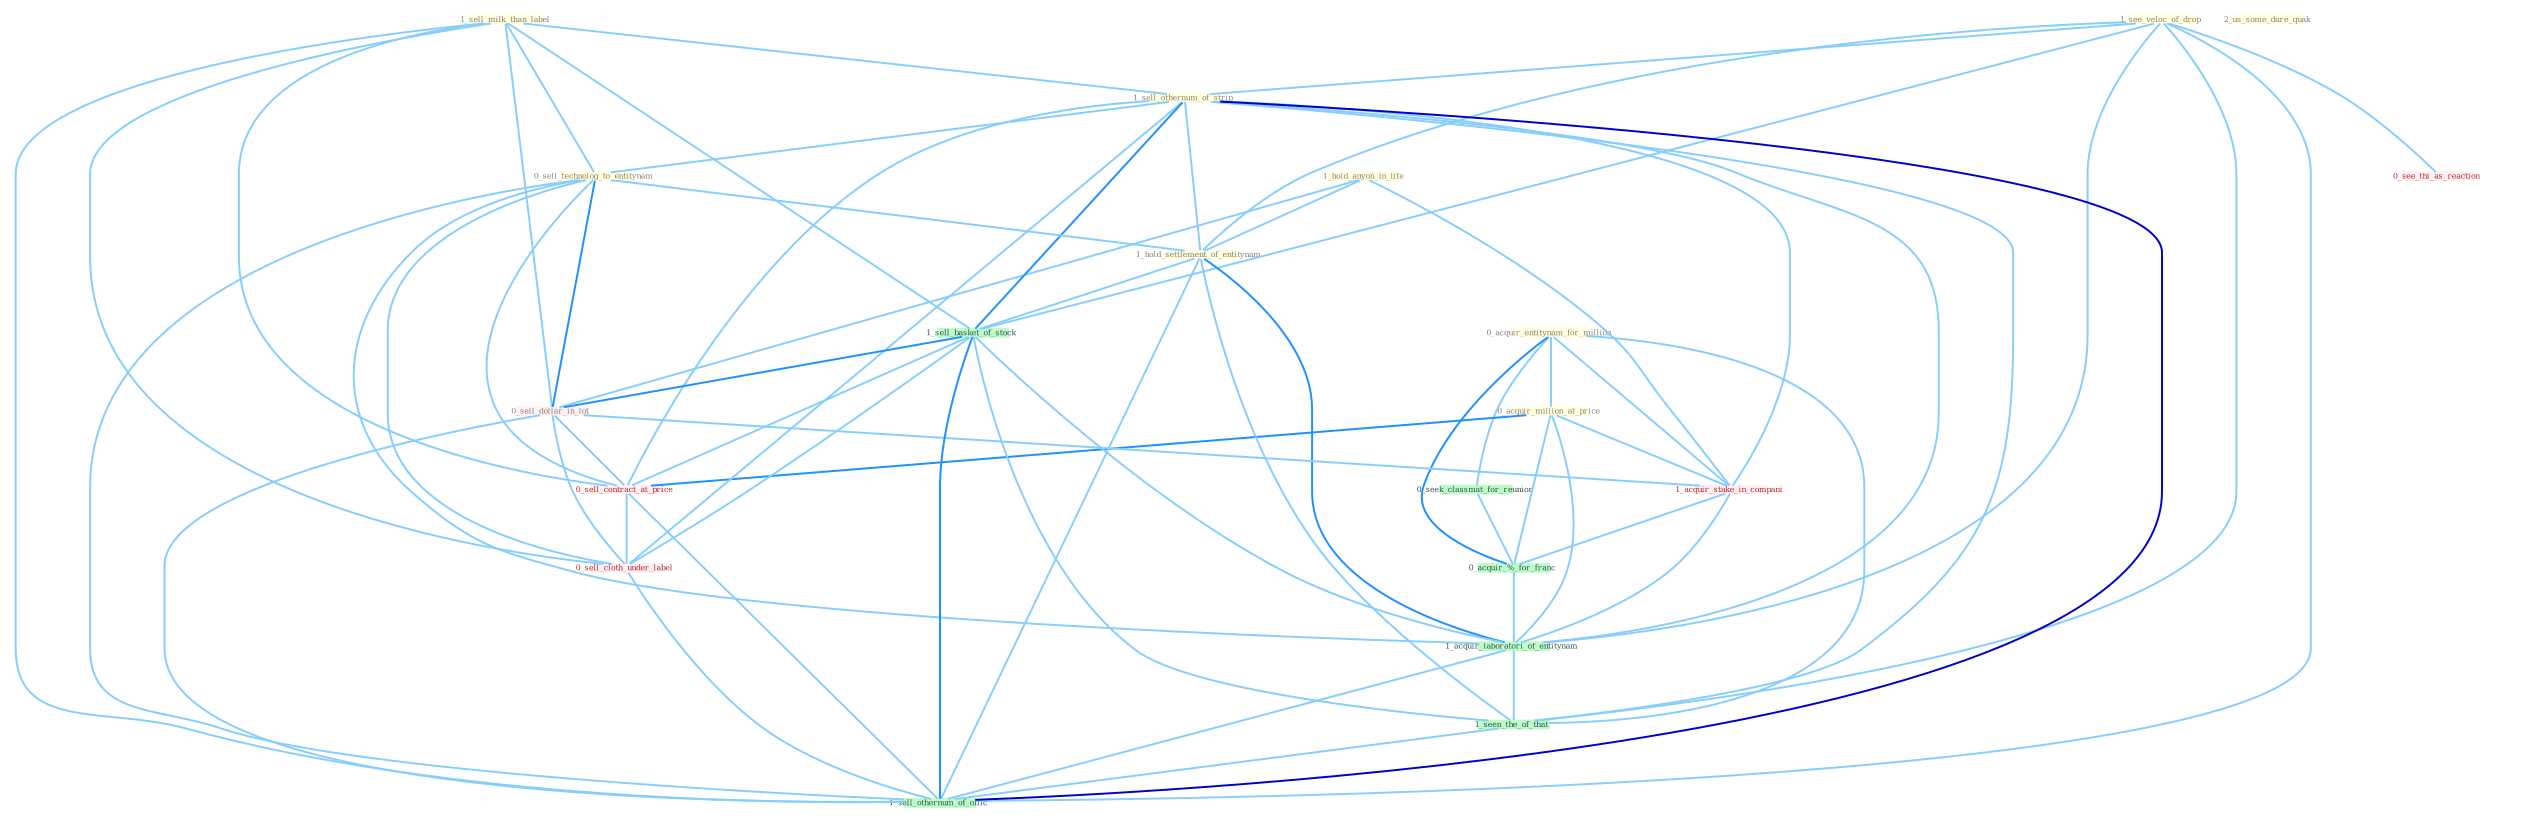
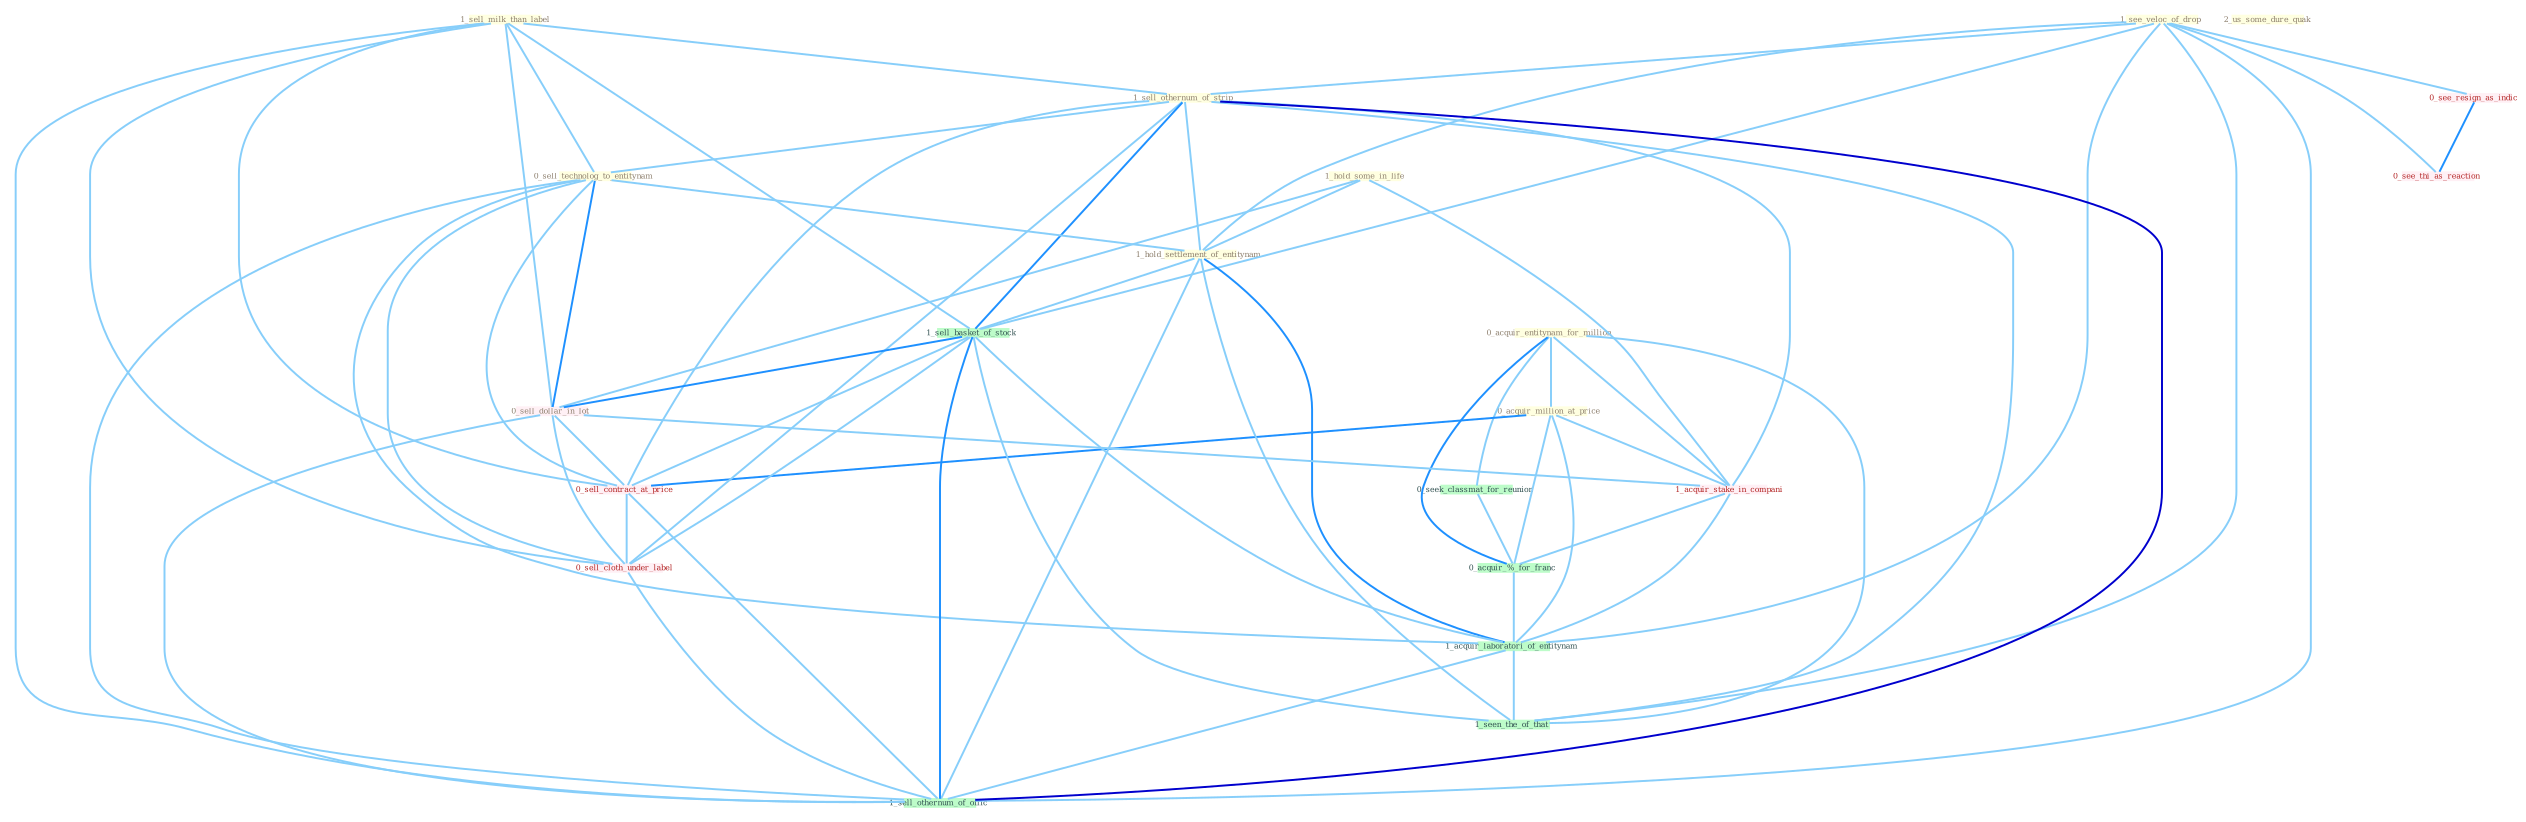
none -> (2475, 98)
(1365, 176) -> (1365, 176)
(1890, 234) -> none
(1227, 764) -> none
